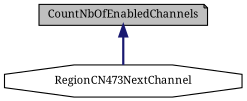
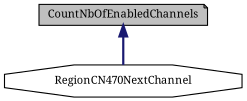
(123, 81) -> (123, 81)
